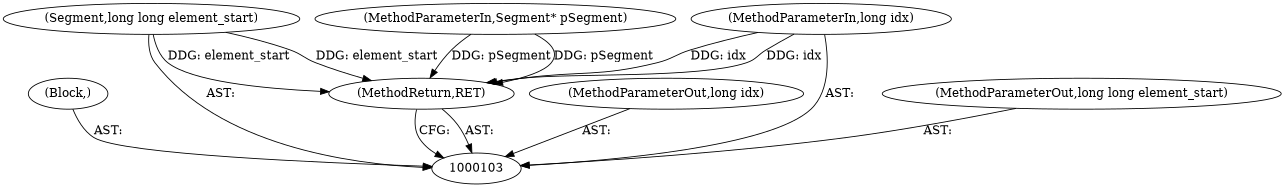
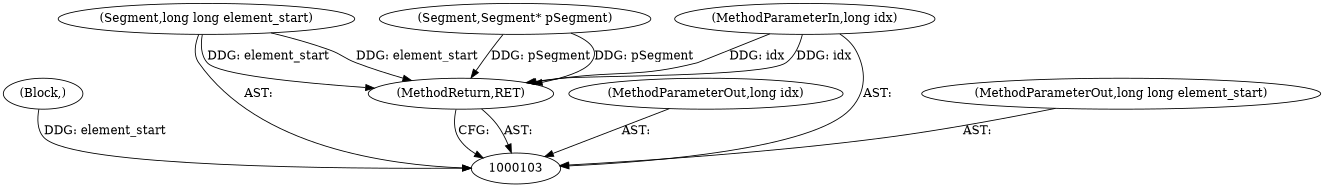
(495, 19) -> (515, 19)
(110, 131) -> (105, 131)
